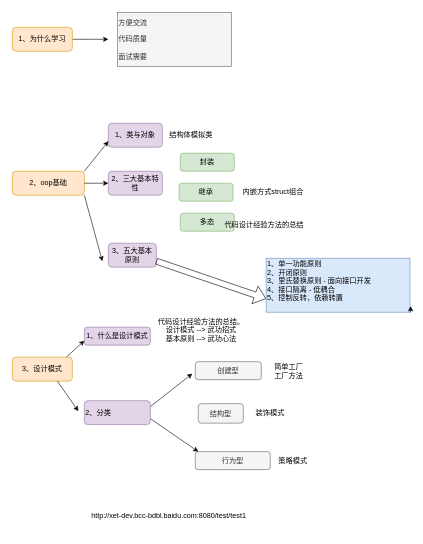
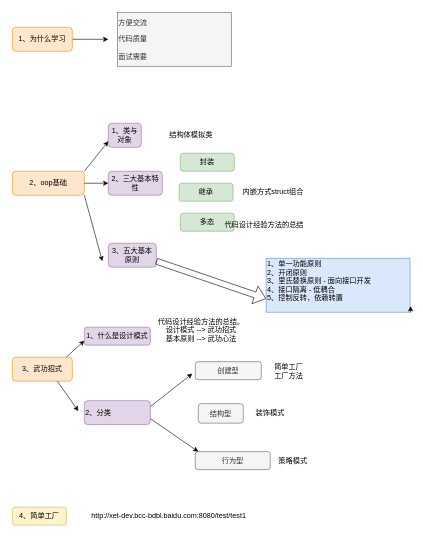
(135, 135) -> (125, 135)
(42, 369) -> (42, 369)
none -> (39, 516)
